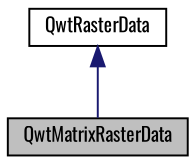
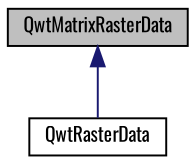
(98, 92) -> (98, 92)
